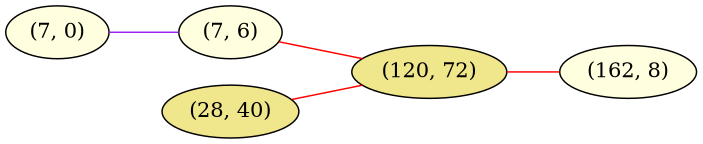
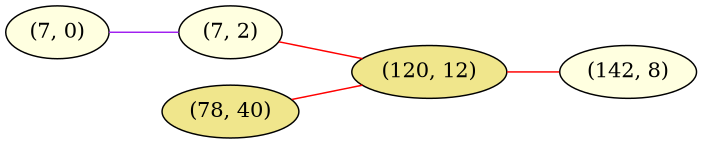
(230, 32) -> (230, 32)
(429, 72) -> (429, 72)
(628, 72) -> (628, 72)
(230, 112) -> (230, 112)
